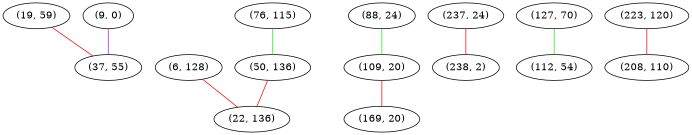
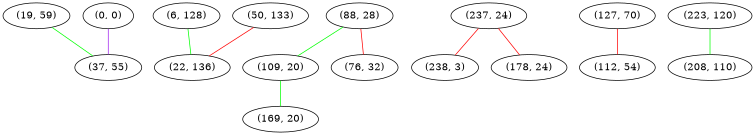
(108, 16) -> (108, 16)
(273, 16) -> none
(382, 16) -> (360, 16)
(72, 42) -> (72, 42)
(554, 42) -> (617, 42)
(647, 42) -> (710, 42)
(273, 67) -> (271, 16)
none -> (365, 67)
(466, 67) -> (445, 67)
none -> (529, 67)
(220, 93) -> (189, 42)
(382, 93) -> (281, 93)
